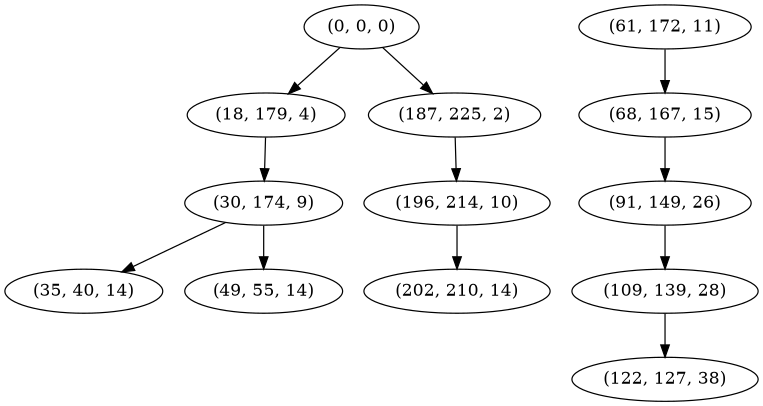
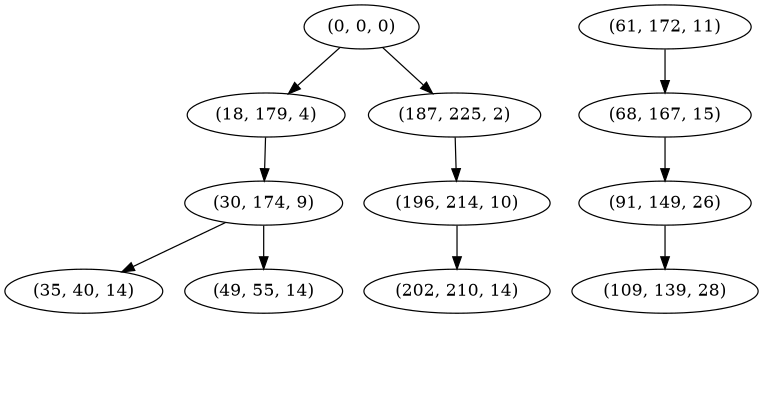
(665, 379) -> none
